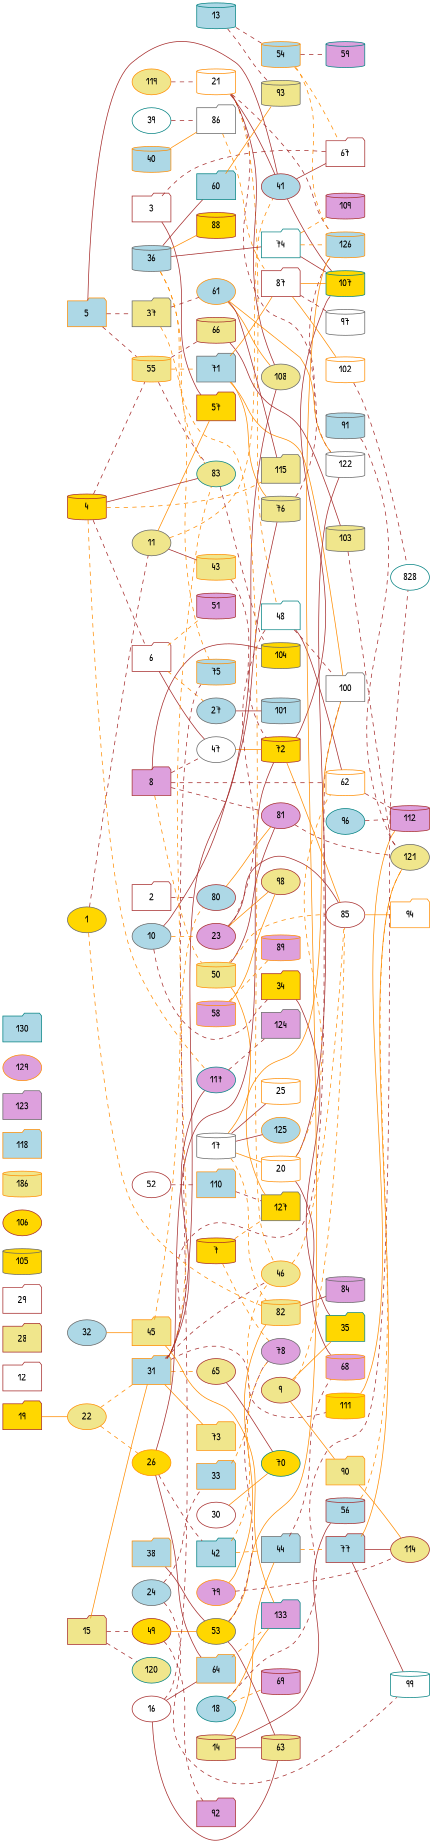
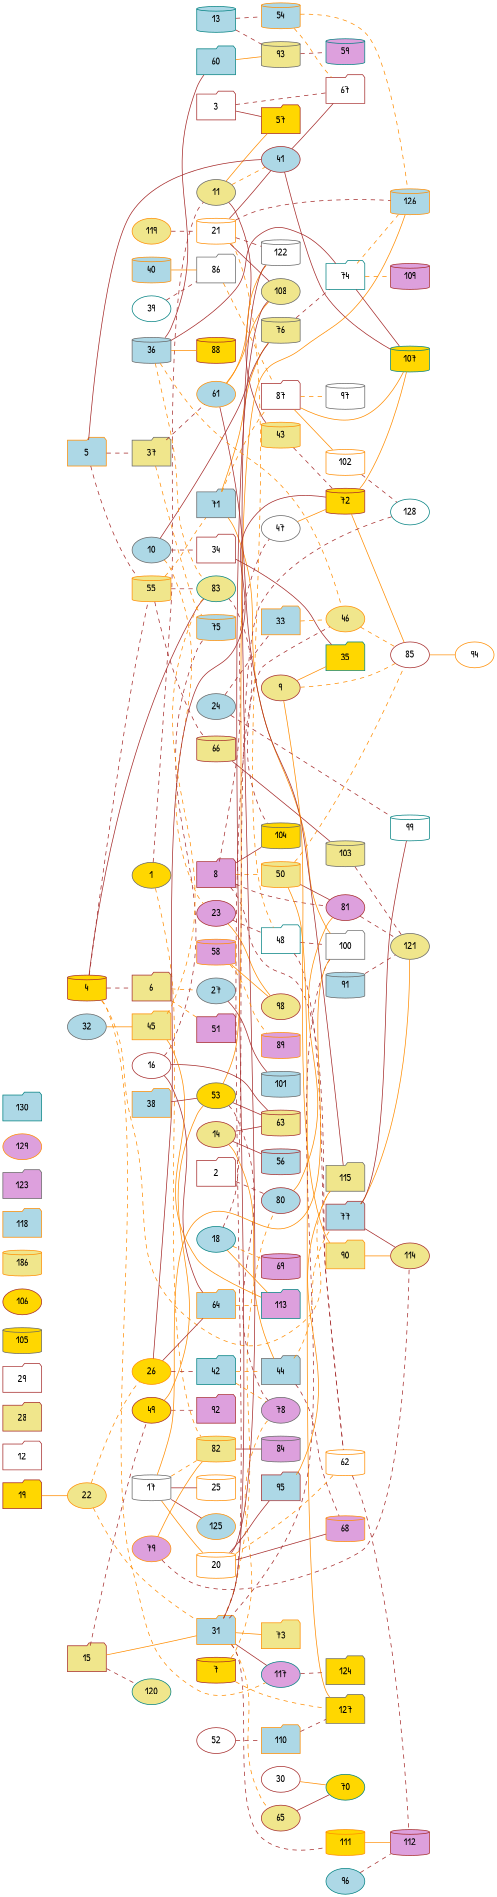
(313, 55) -> (308, 53)
(309, 300) -> (313, 396)
(310, 328) -> (313, 304)
(242, 342) -> (237, 457)
(410, 577) -> (410, 512)
(324, 595) -> (388, 433)
(216, 606) -> (216, 1030)
(152, 658) -> (152, 988)
(176, 700) -> none
(325, 705) -> (323, 1200)
(272, 857) -> none
(410, 915) -> (475, 655)
(281, 987) -> (216, 550)
(281, 1025) -> (345, 1672)
(385, 1184) -> none
none -> (281, 1488)
(281, 1616) -> (281, 1305)
(216, 1748) -> (216, 1135)
